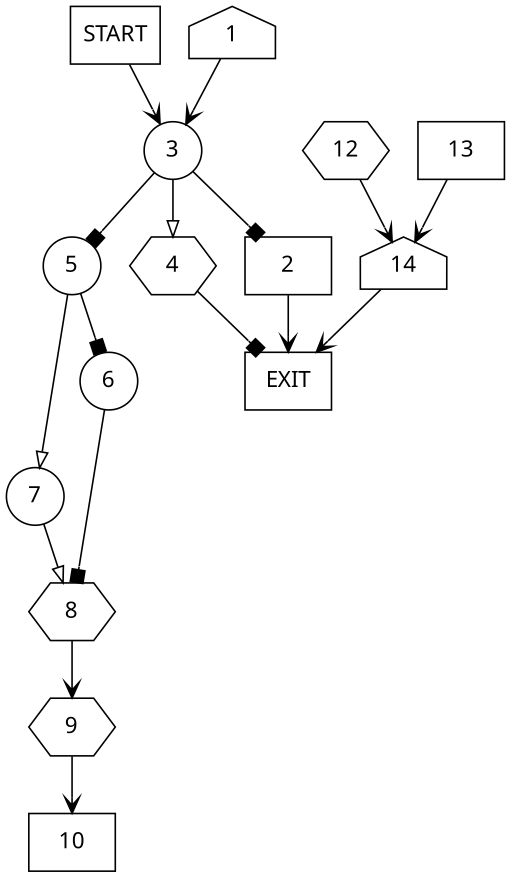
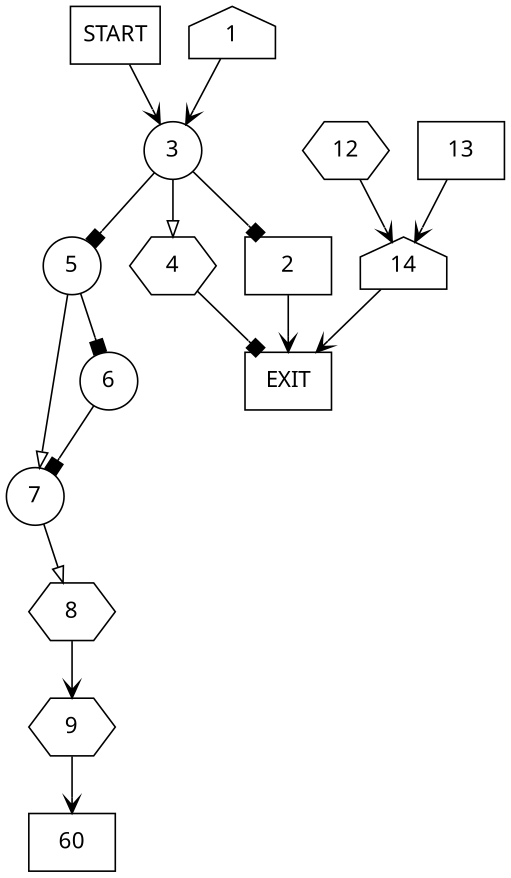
(92, 488) -> (77, 432)
(72, 842) -> (72, 842)
